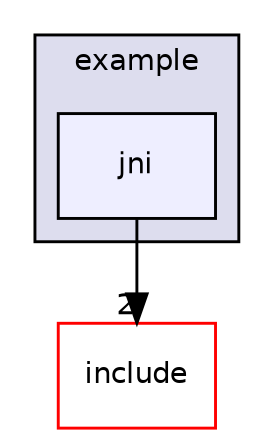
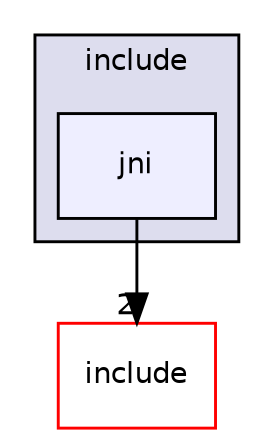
(137, 63) -> (137, 63)
